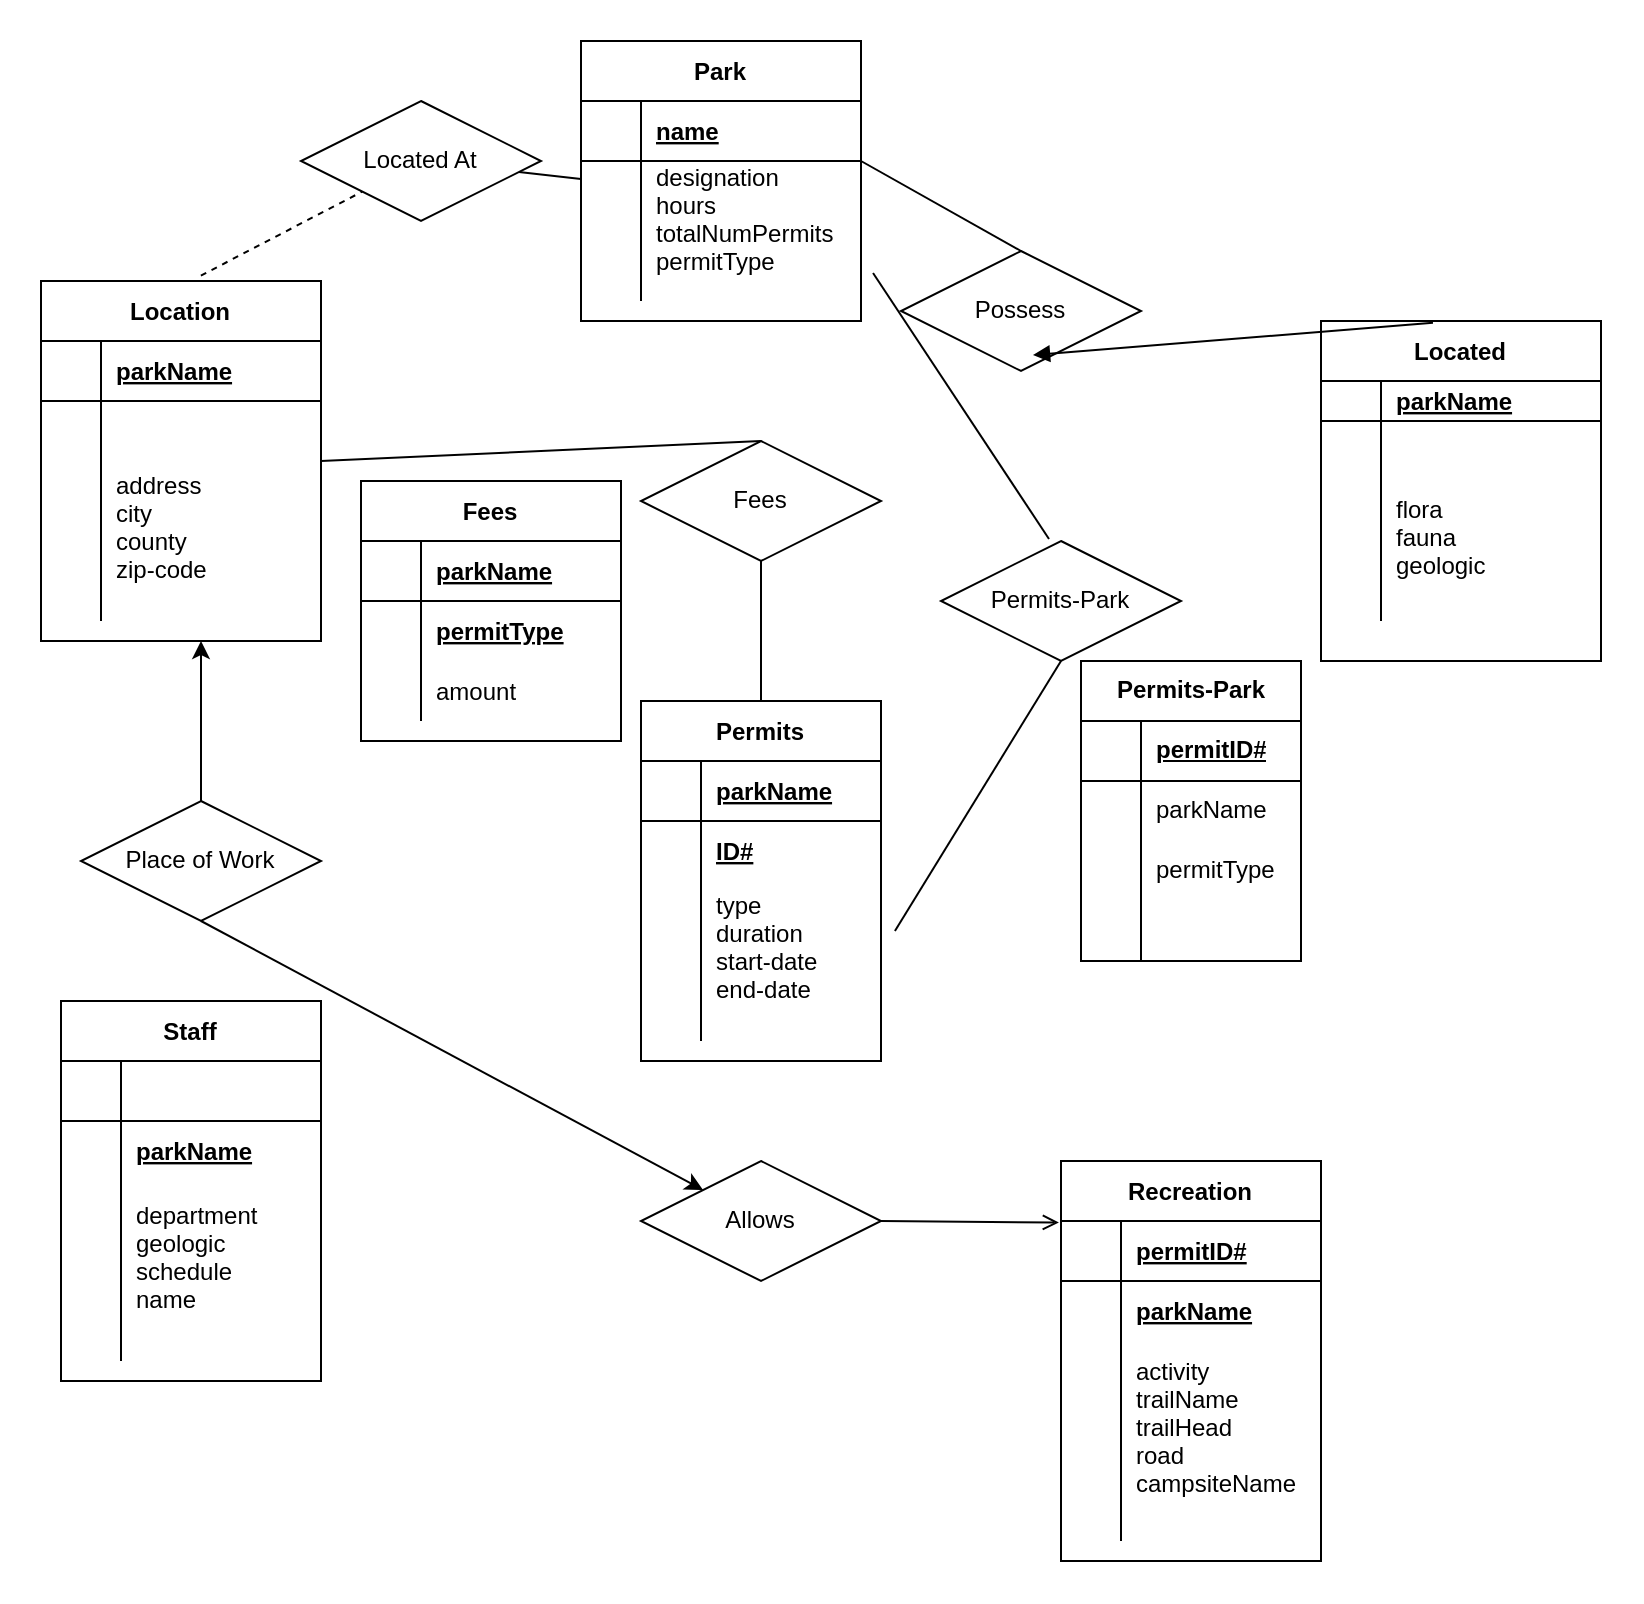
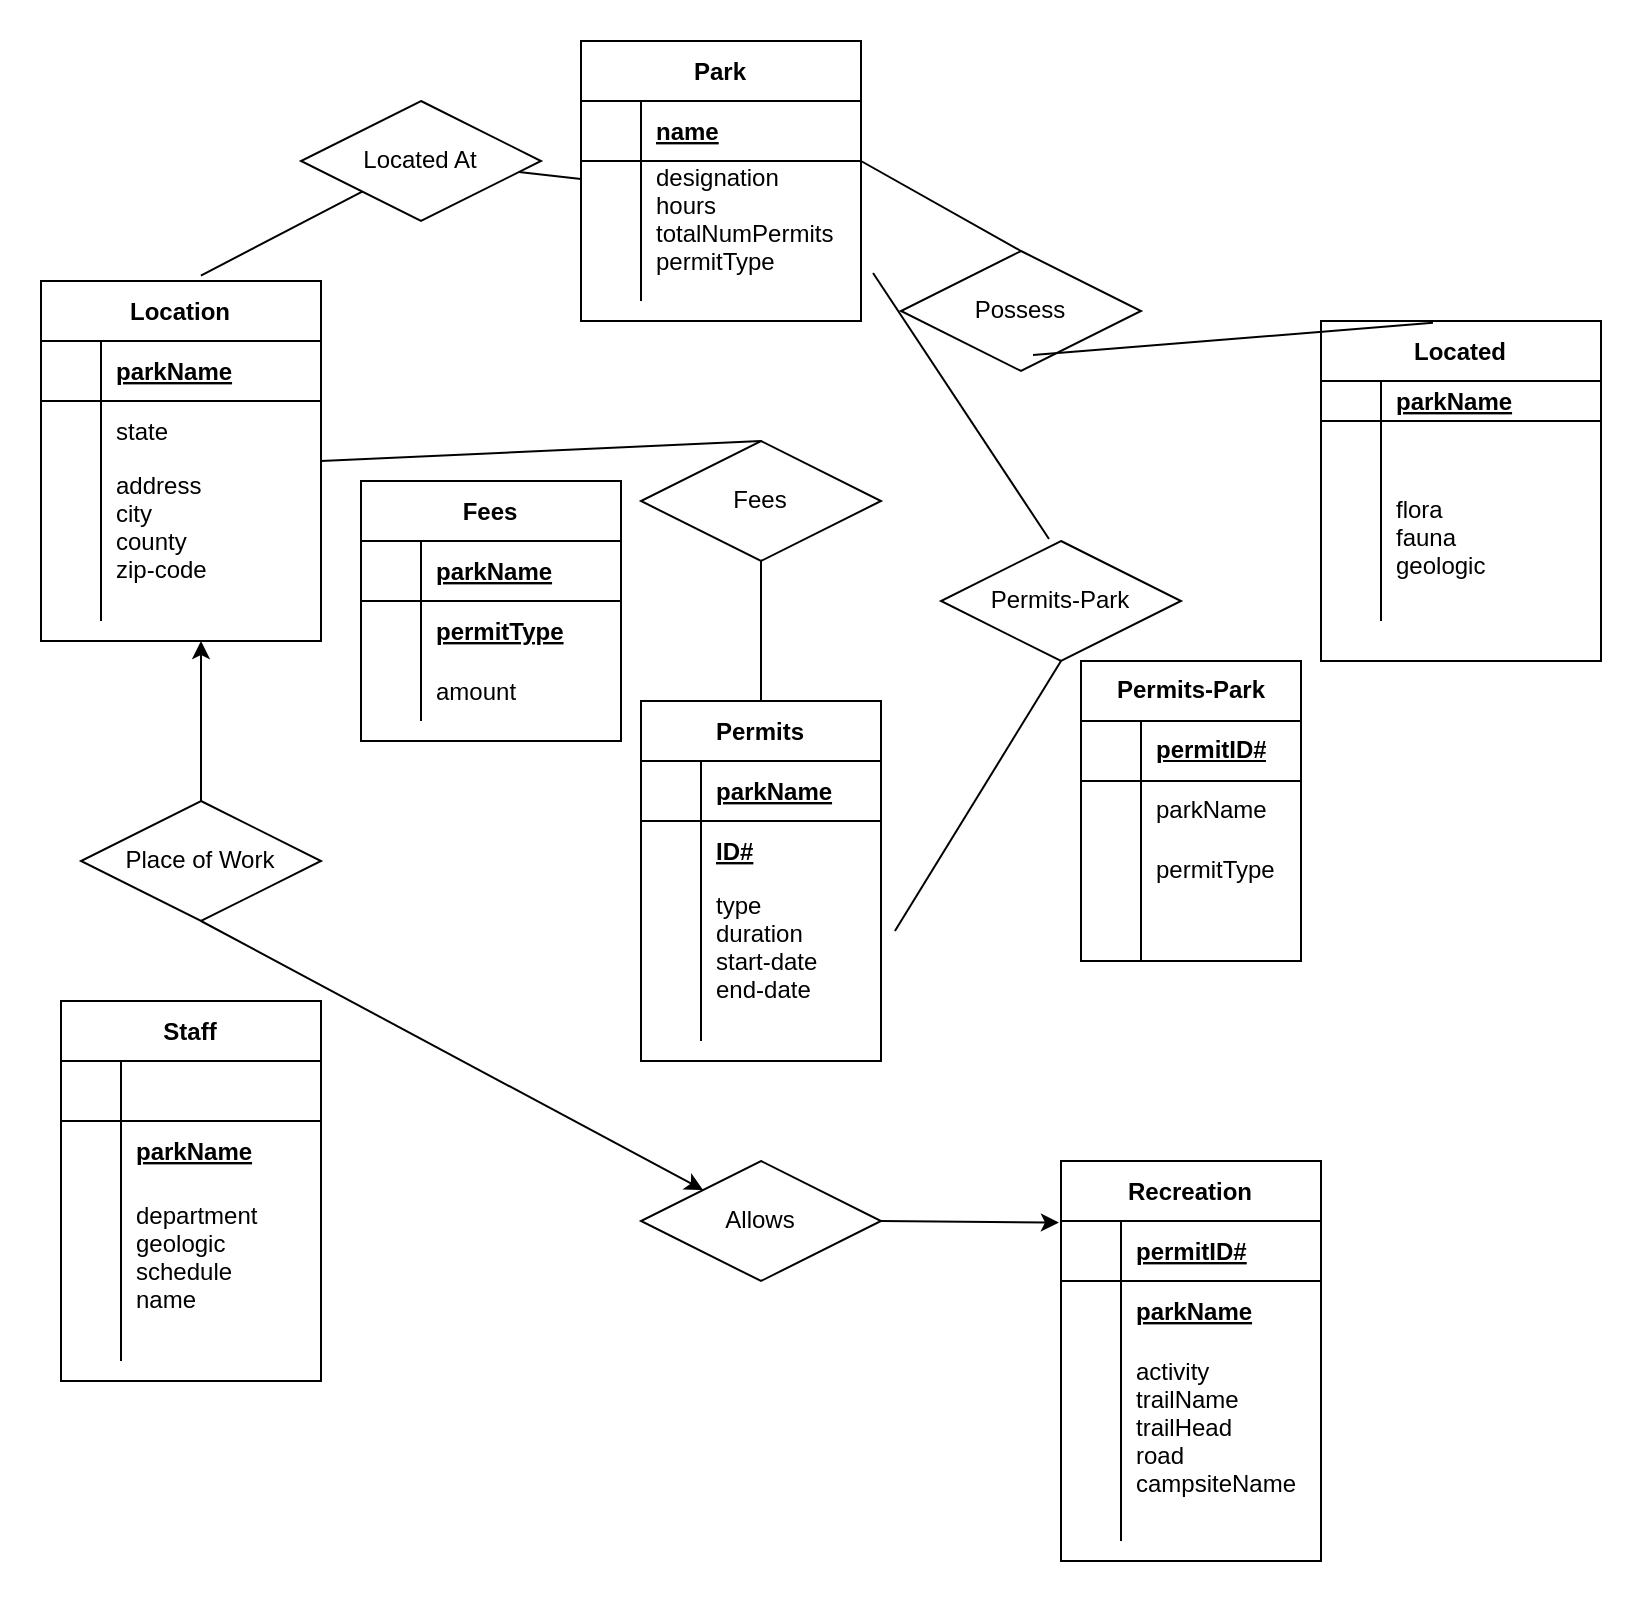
(283, 233) -> (283, 233)
(1050, 354) -> (1042, 354)
none -> (211, 431)
(1047, 1222) -> (1044, 1222)
